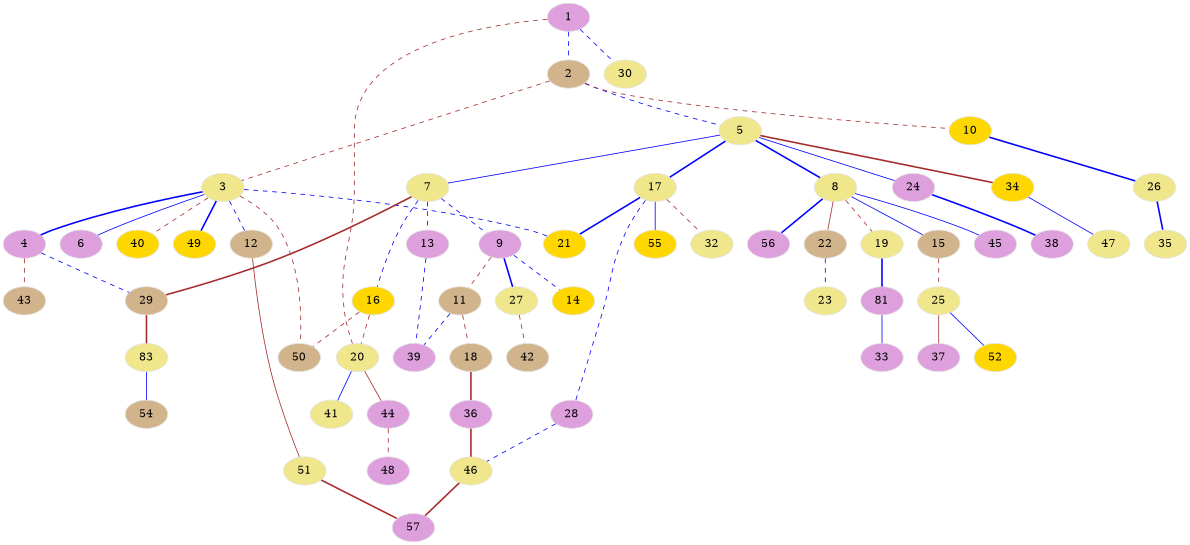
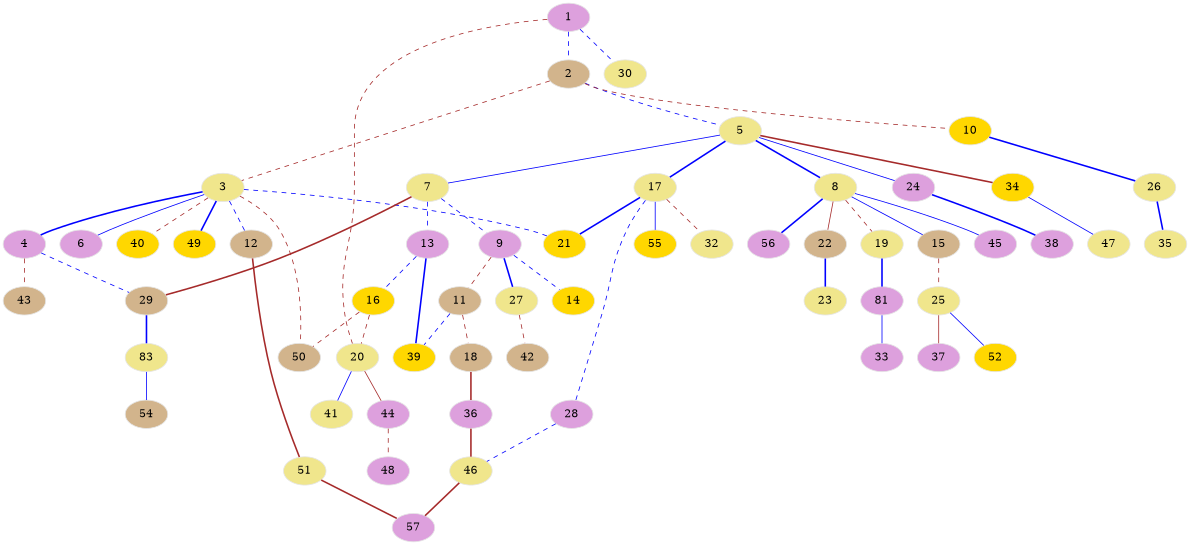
(394, 242) -> (400, 272)
(825, 273) -> (825, 273)
(421, 301) -> (421, 301)
(146, 329) -> (146, 329)
(414, 358) -> (414, 358)
(268, 360) -> (268, 360)
